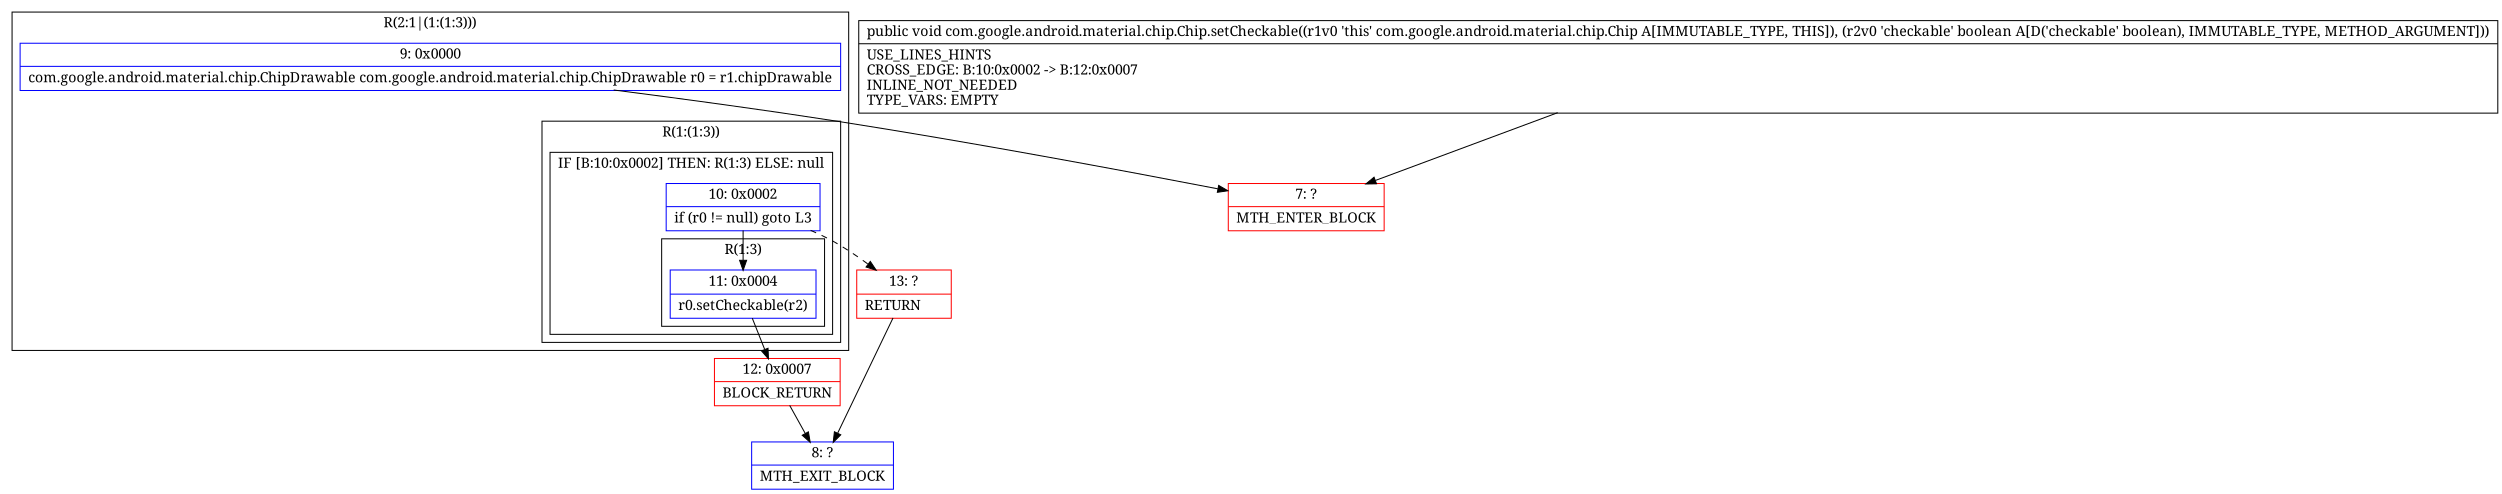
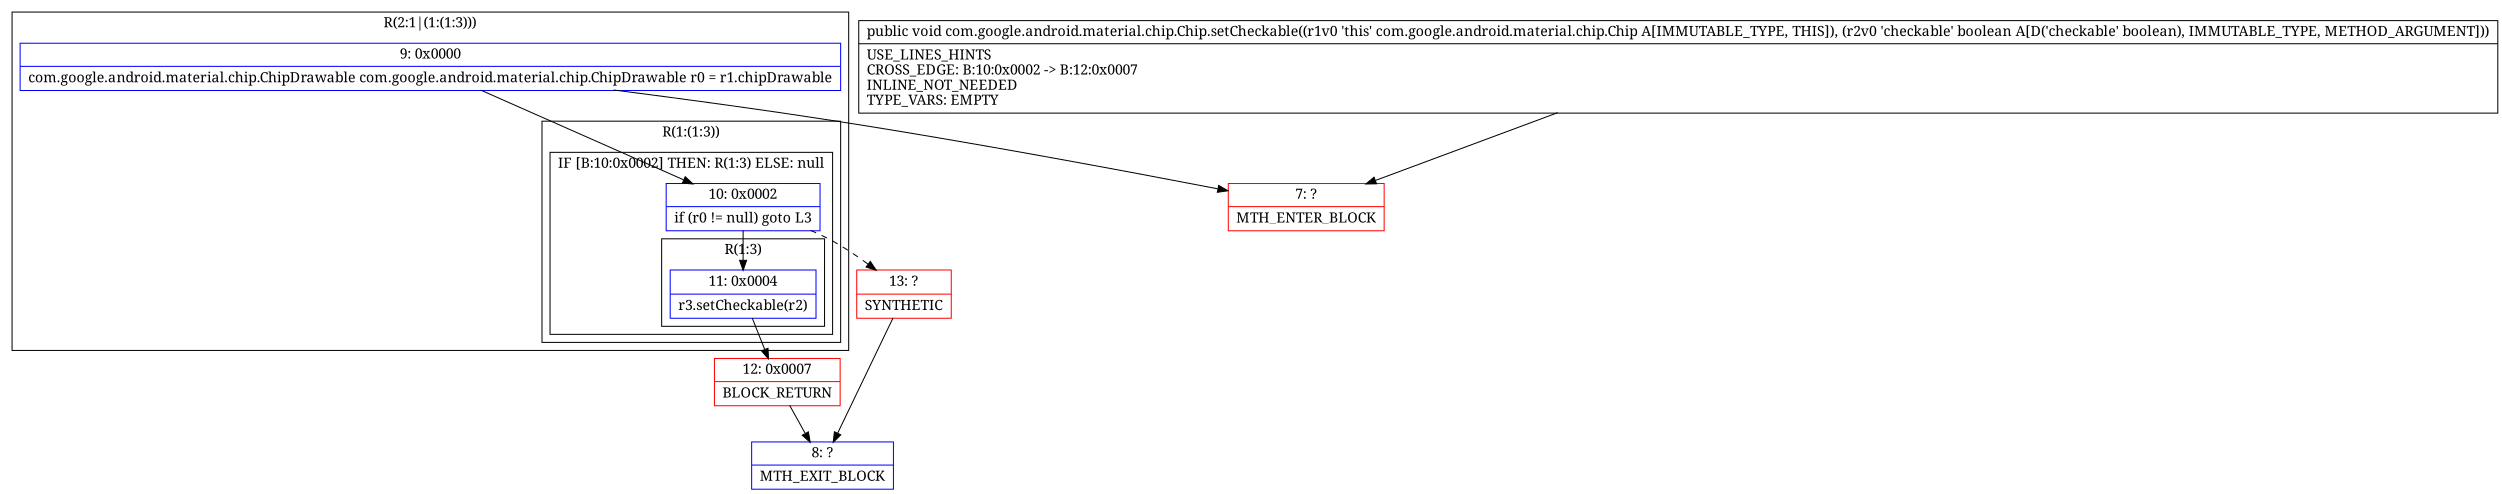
none -> (582, 135)
(743, 306) -> (743, 306)
(893, 306) -> (904, 306)
